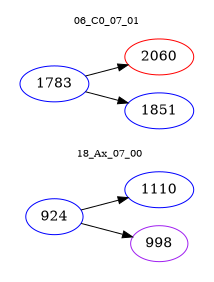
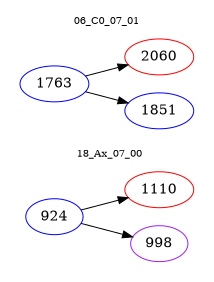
(54, 84) -> (54, 84)
(159, 190) -> (159, 190)
